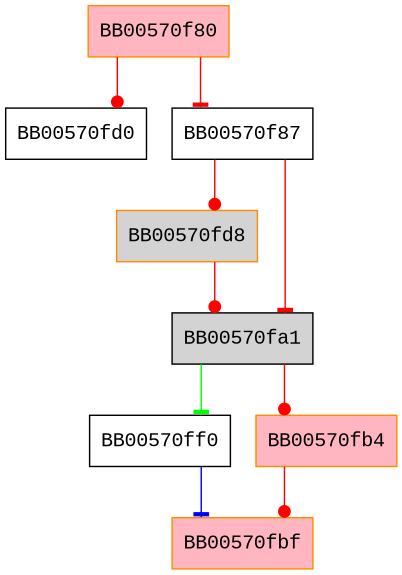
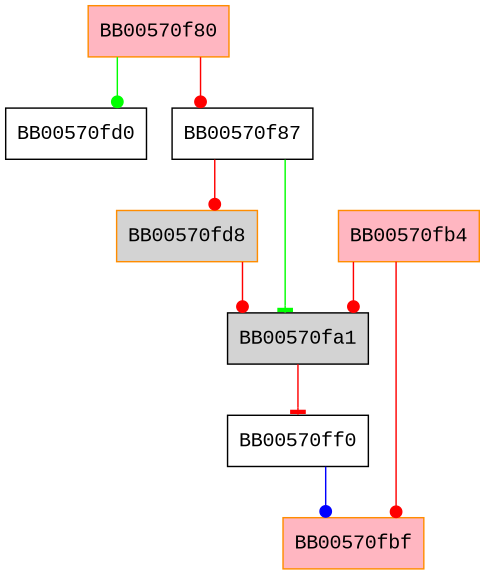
(117, 77) -> (117, 77)
(201, 79) -> (201, 77)
(285, 233) -> (285, 233)
(284, 384) -> (353, 281)
(201, 386) -> (298, 386)
(201, 488) -> (326, 486)
